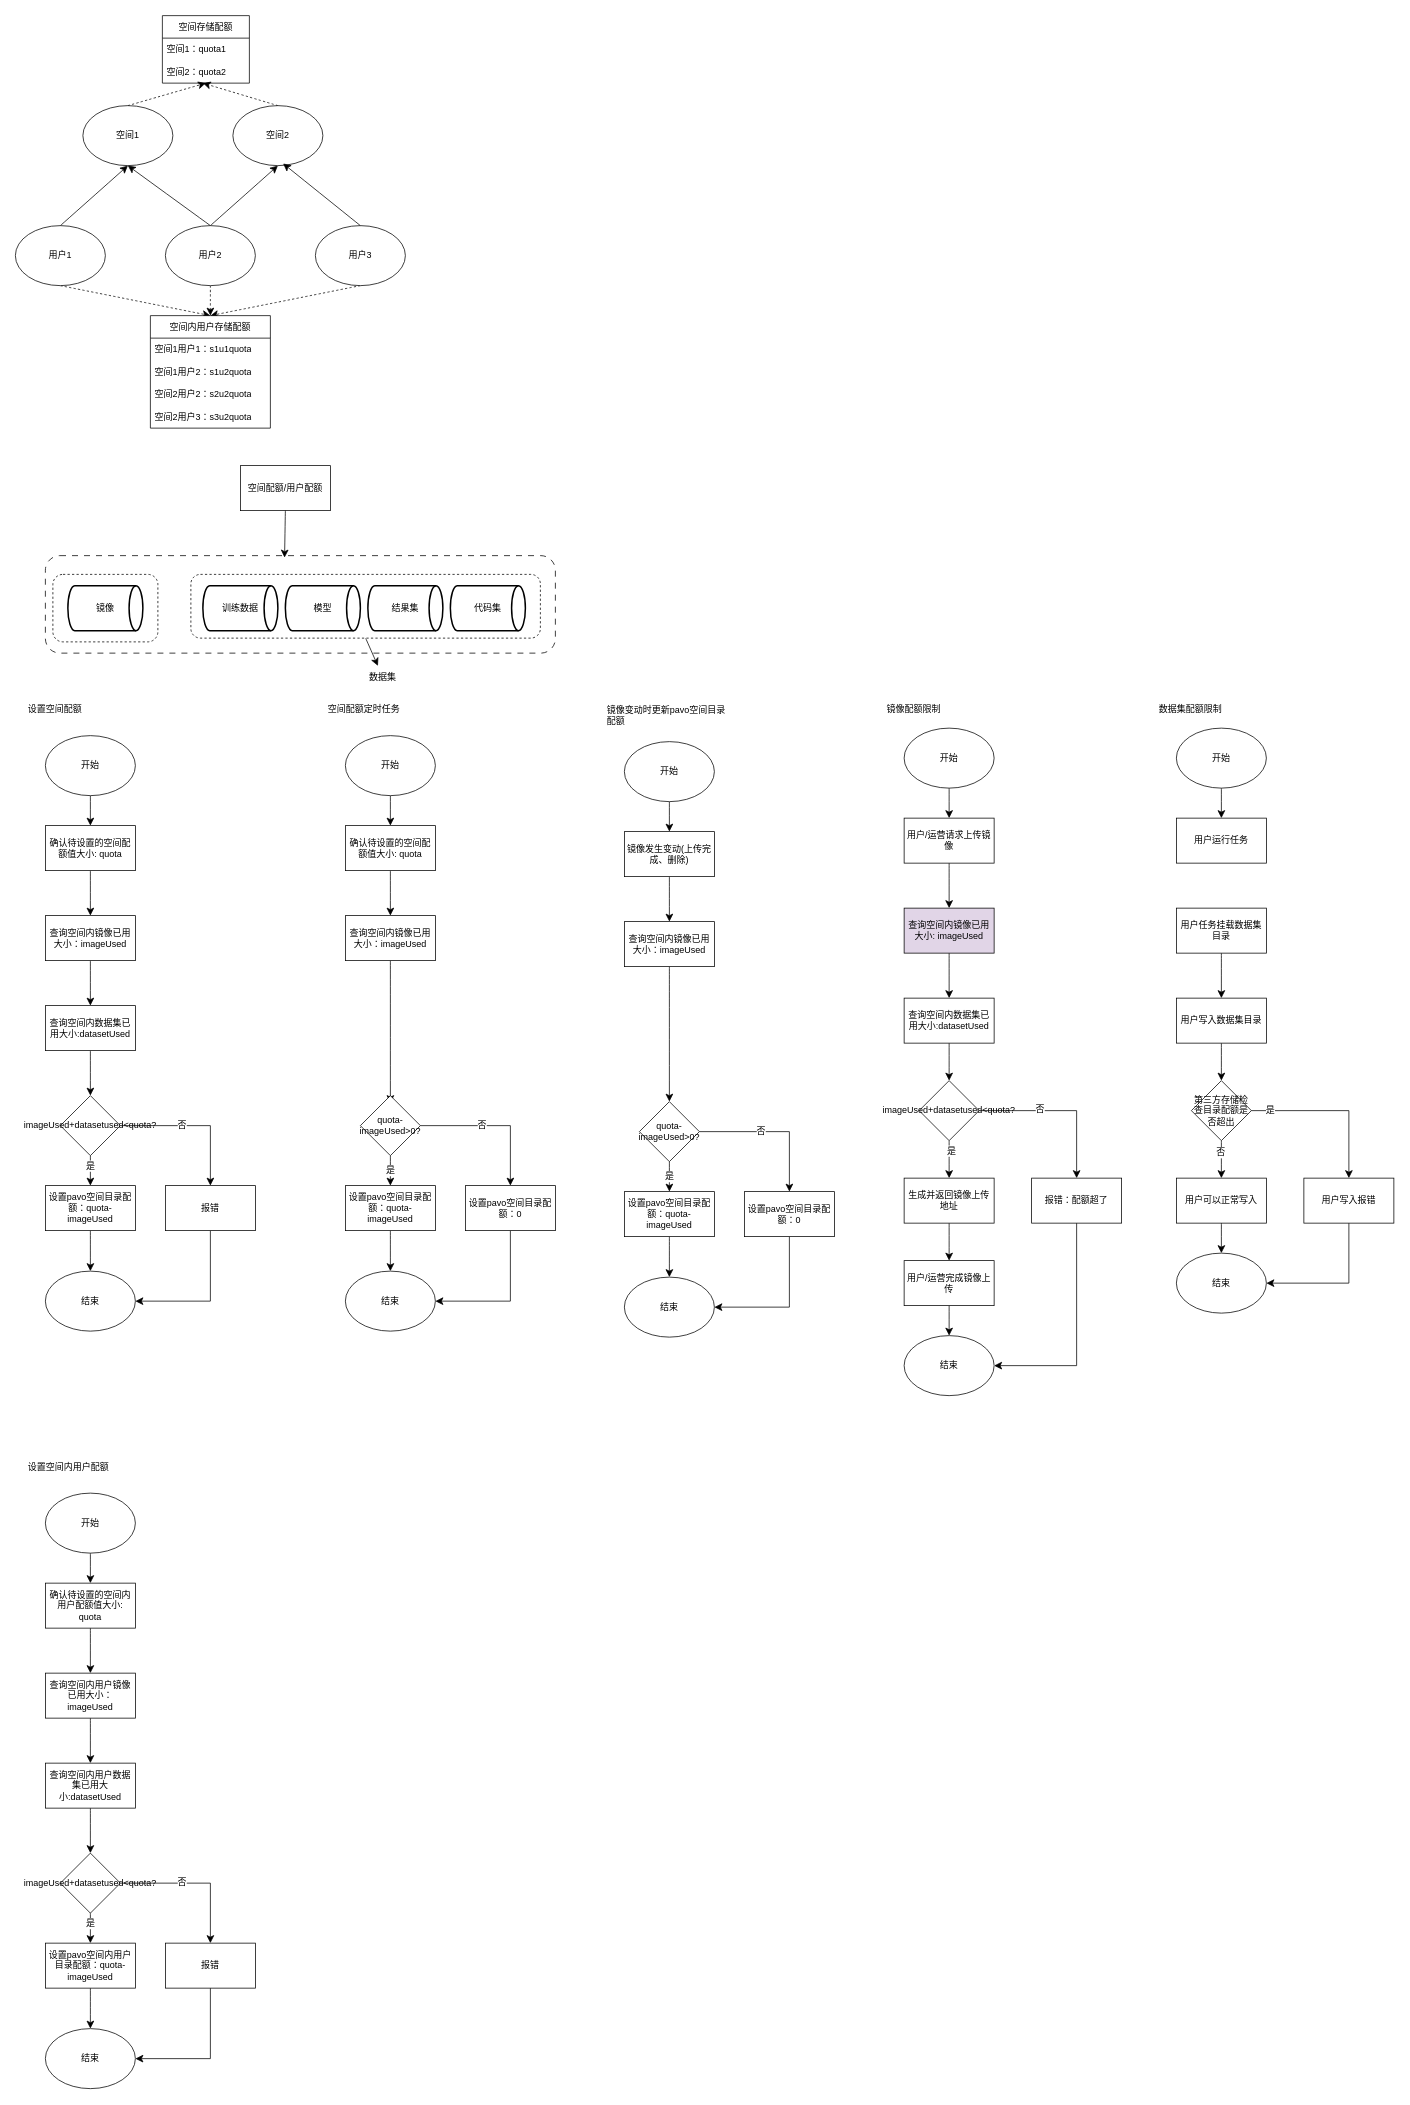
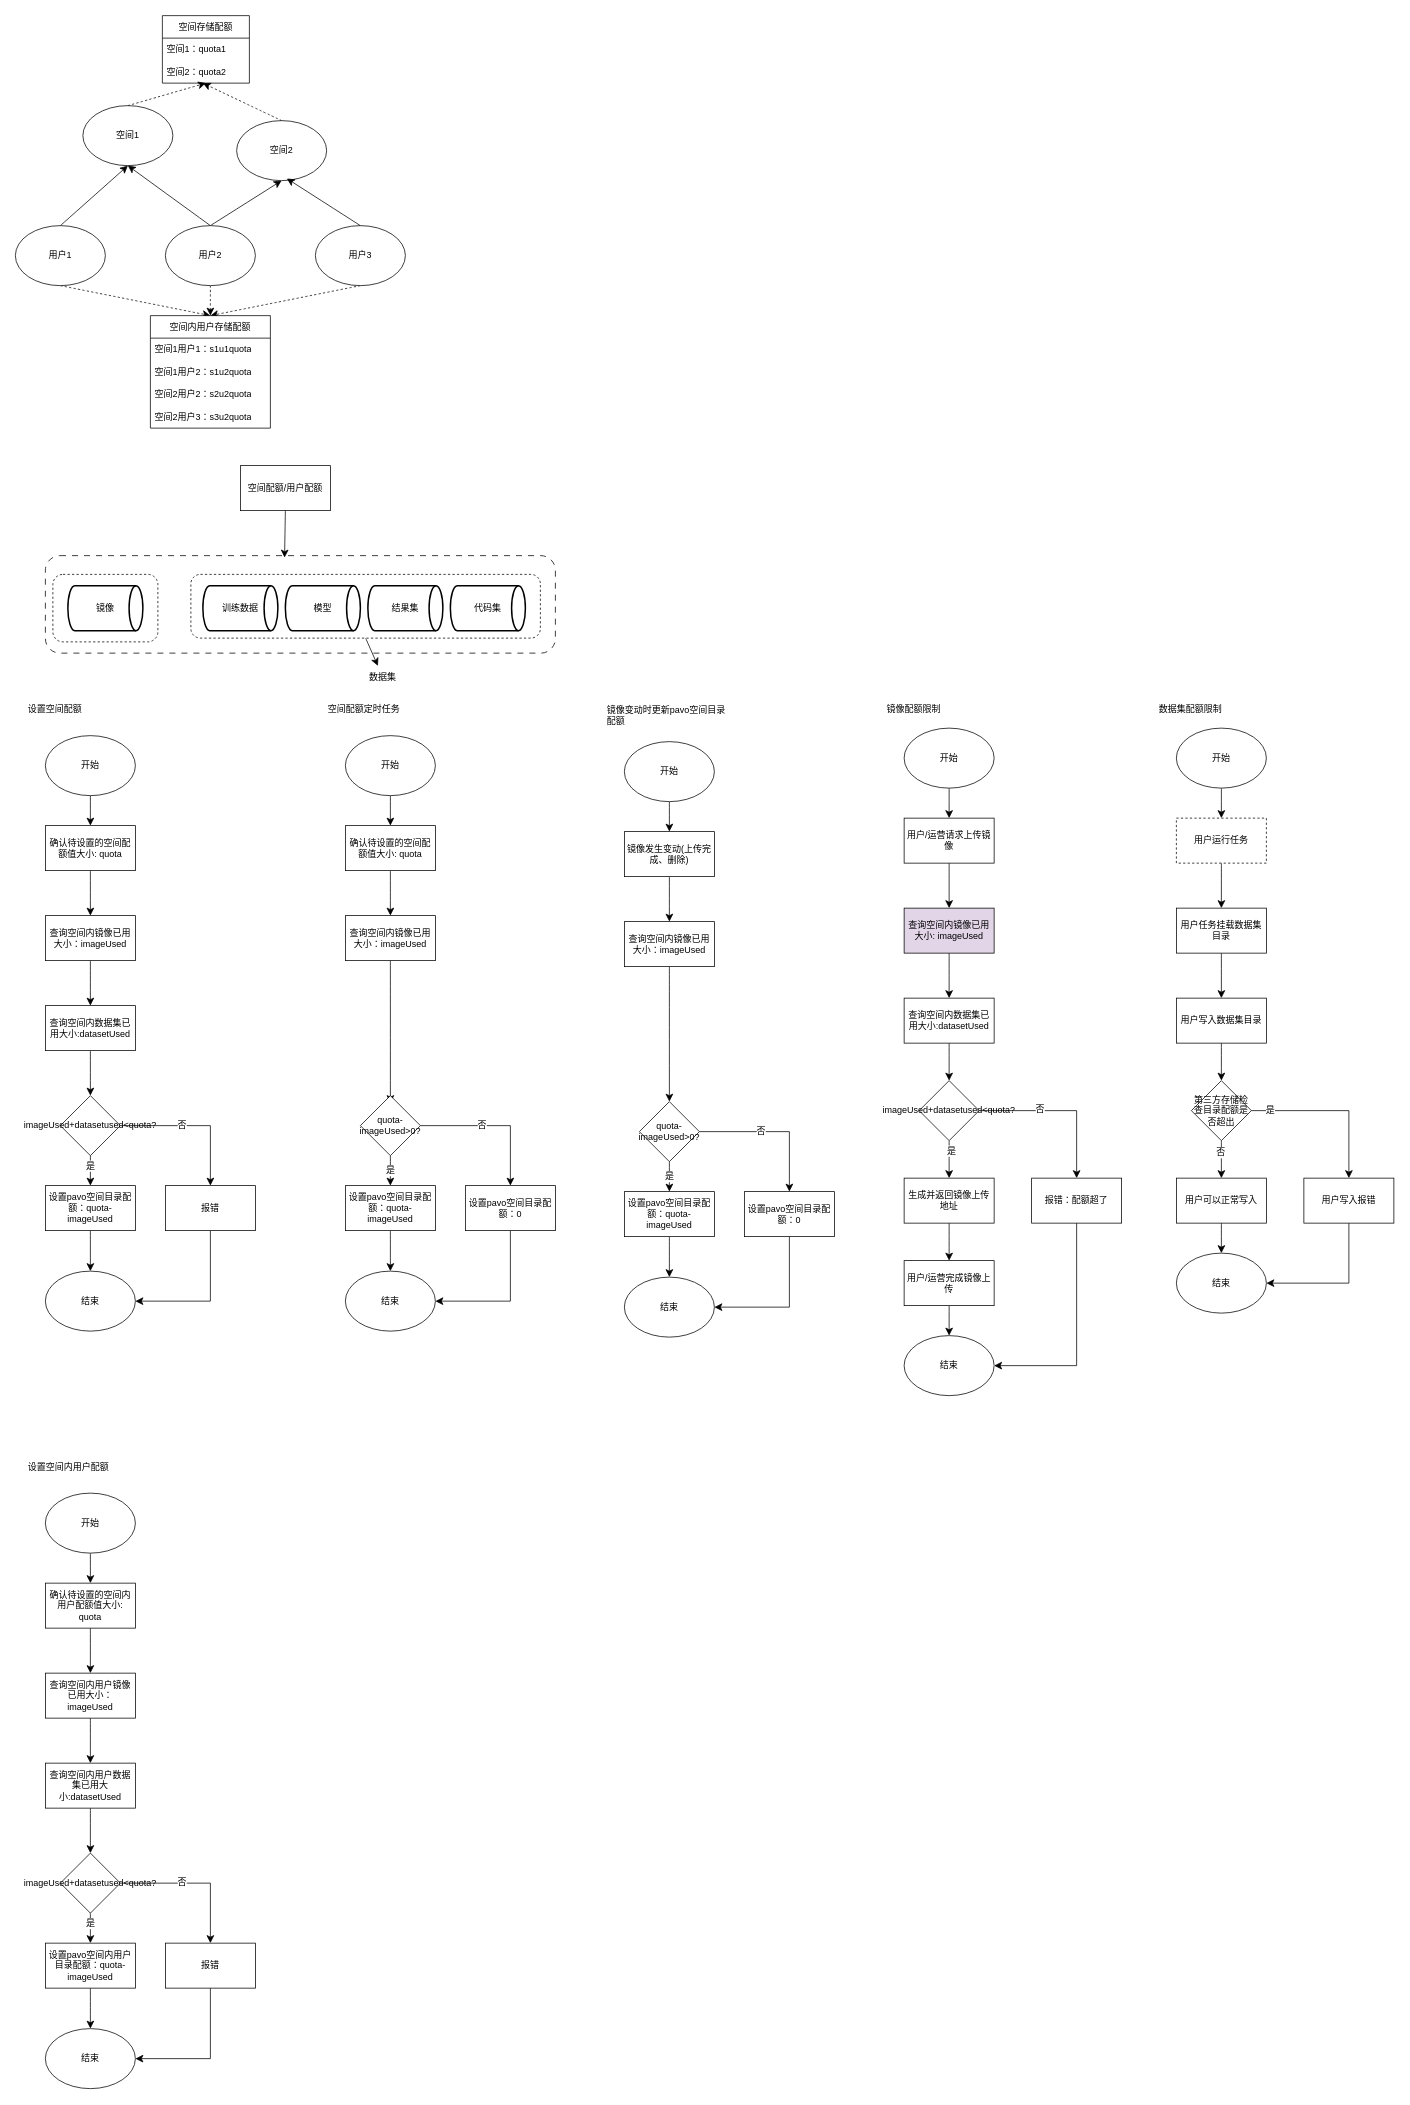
(278, 135) -> (282, 150)
(1221, 840) -> (1221, 840)
none -> (1221, 882)
